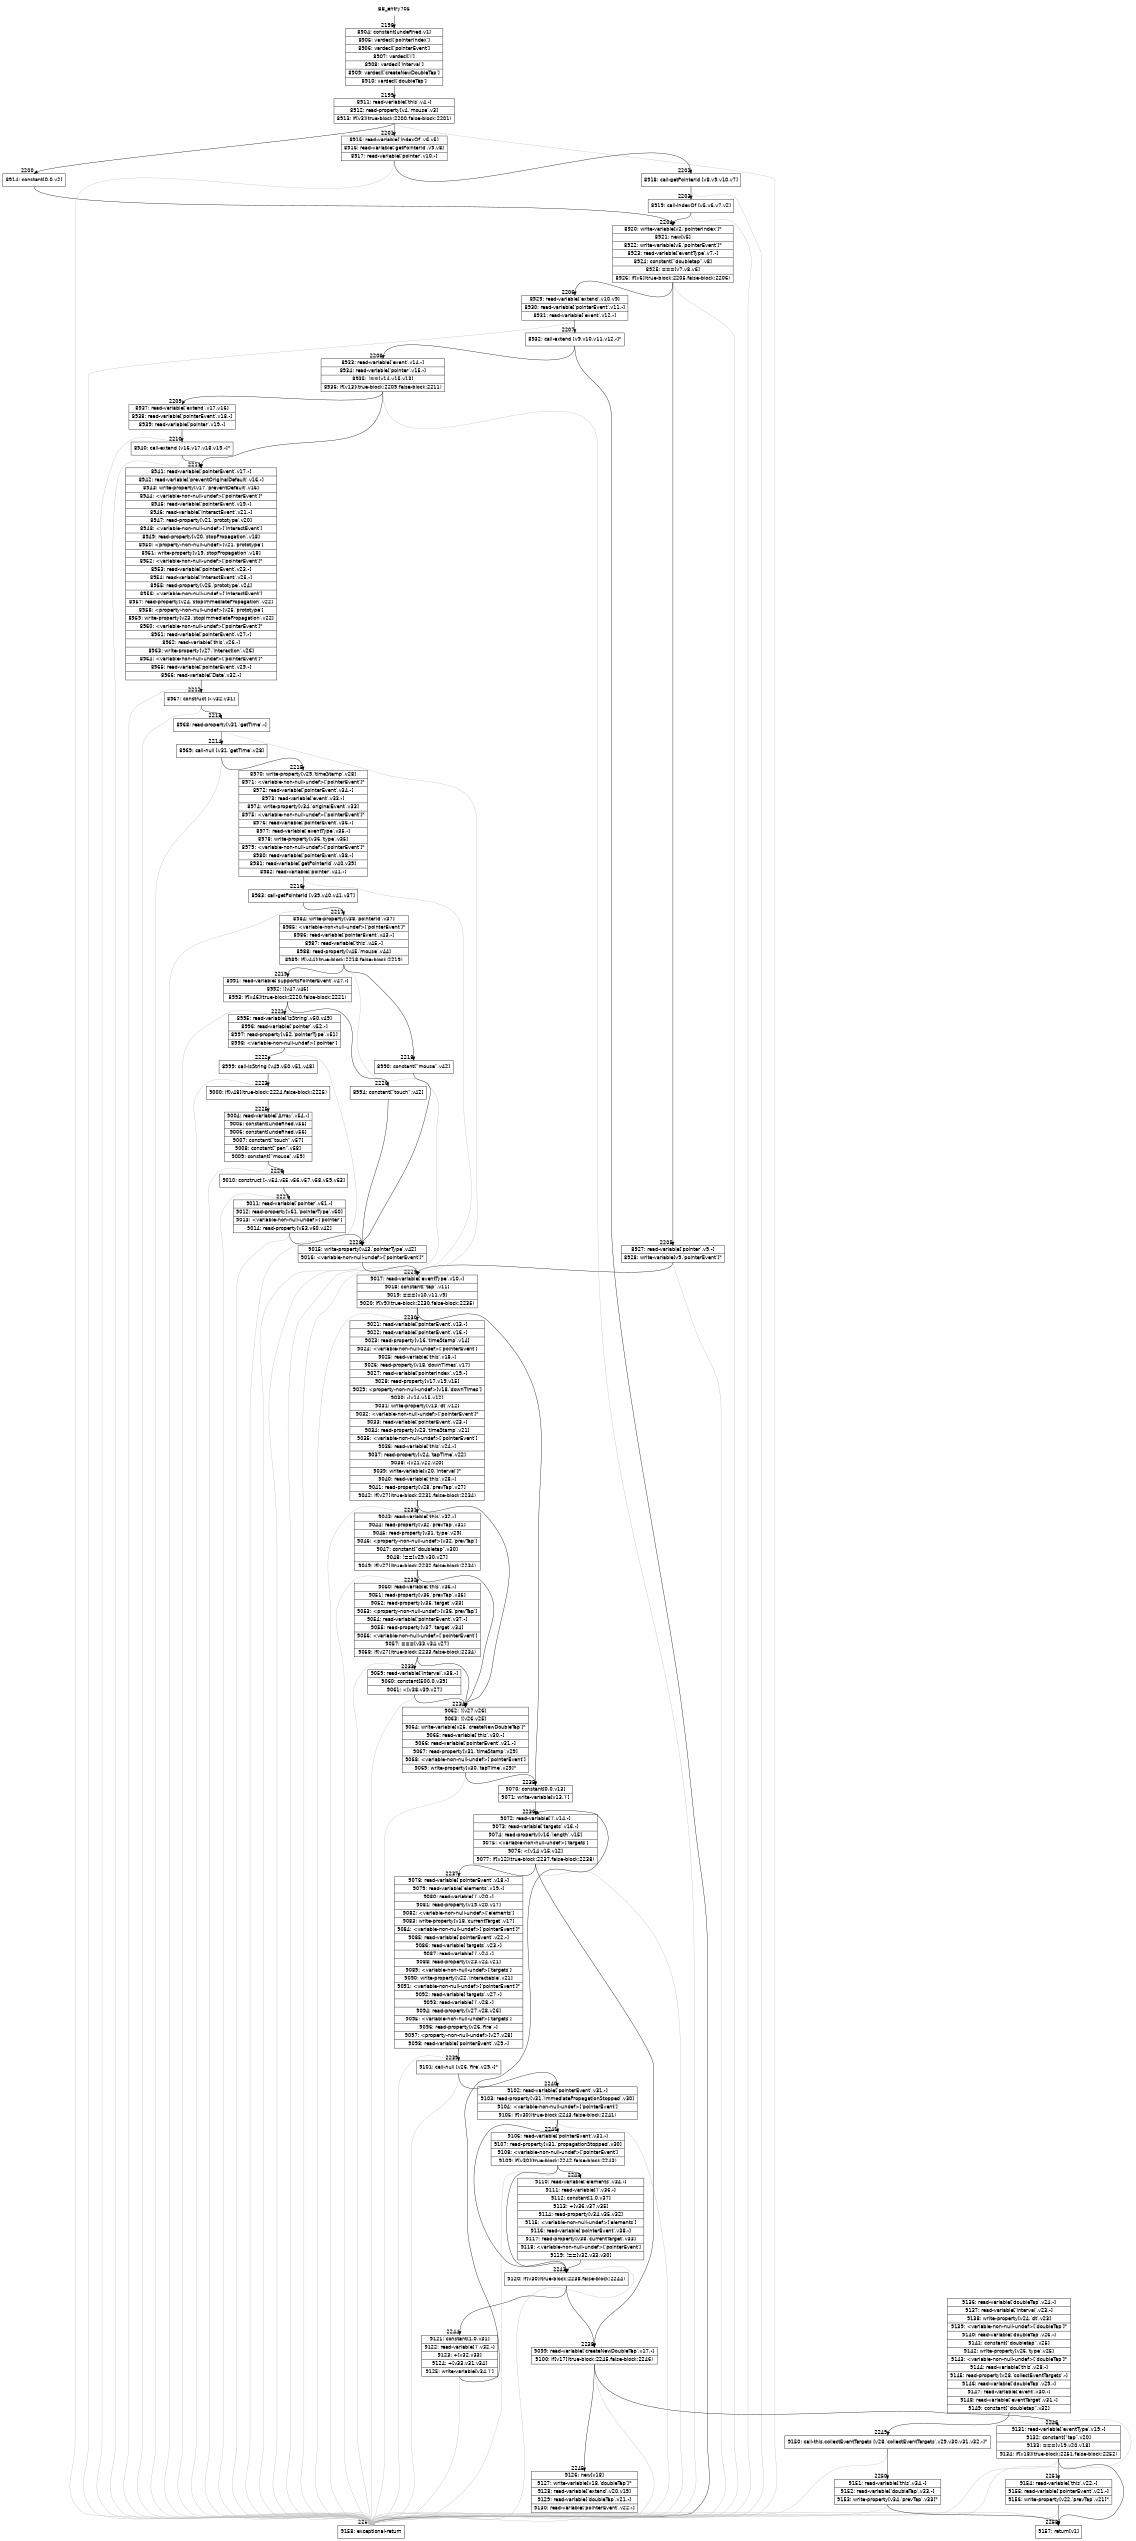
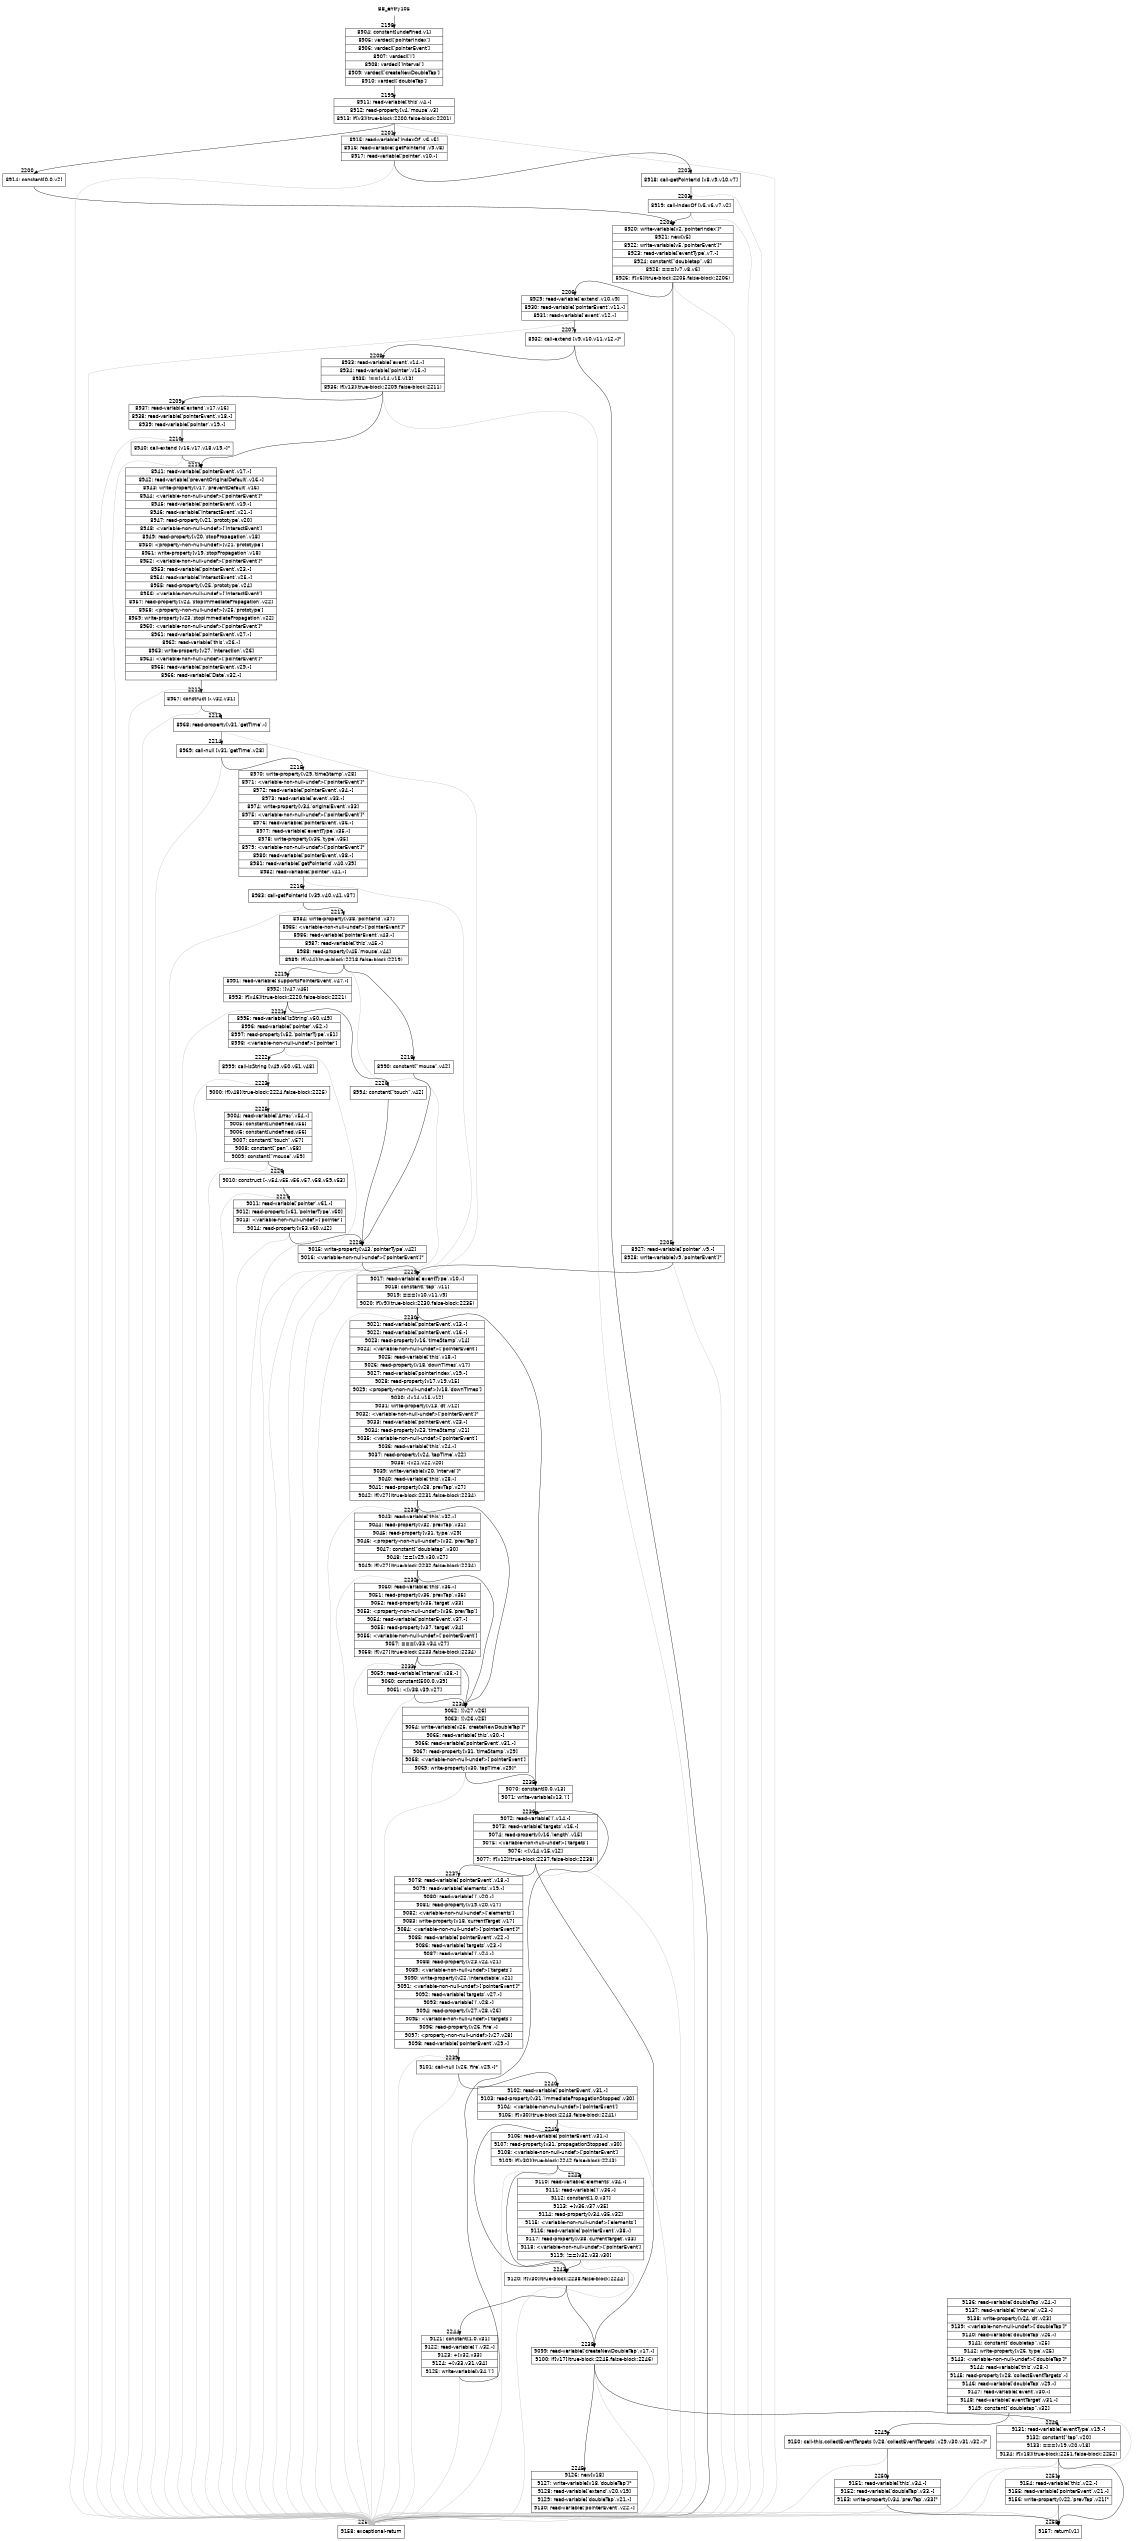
(394, 9) -> (394, 9)
